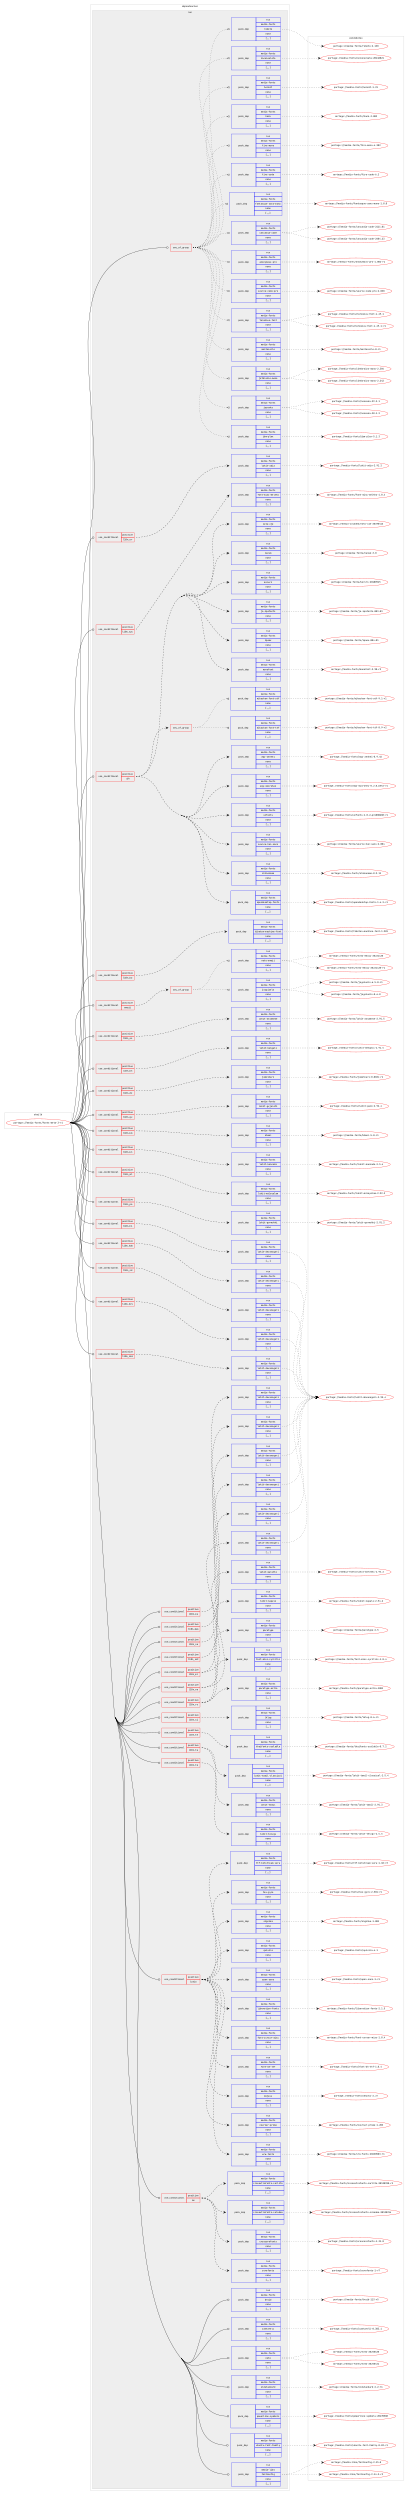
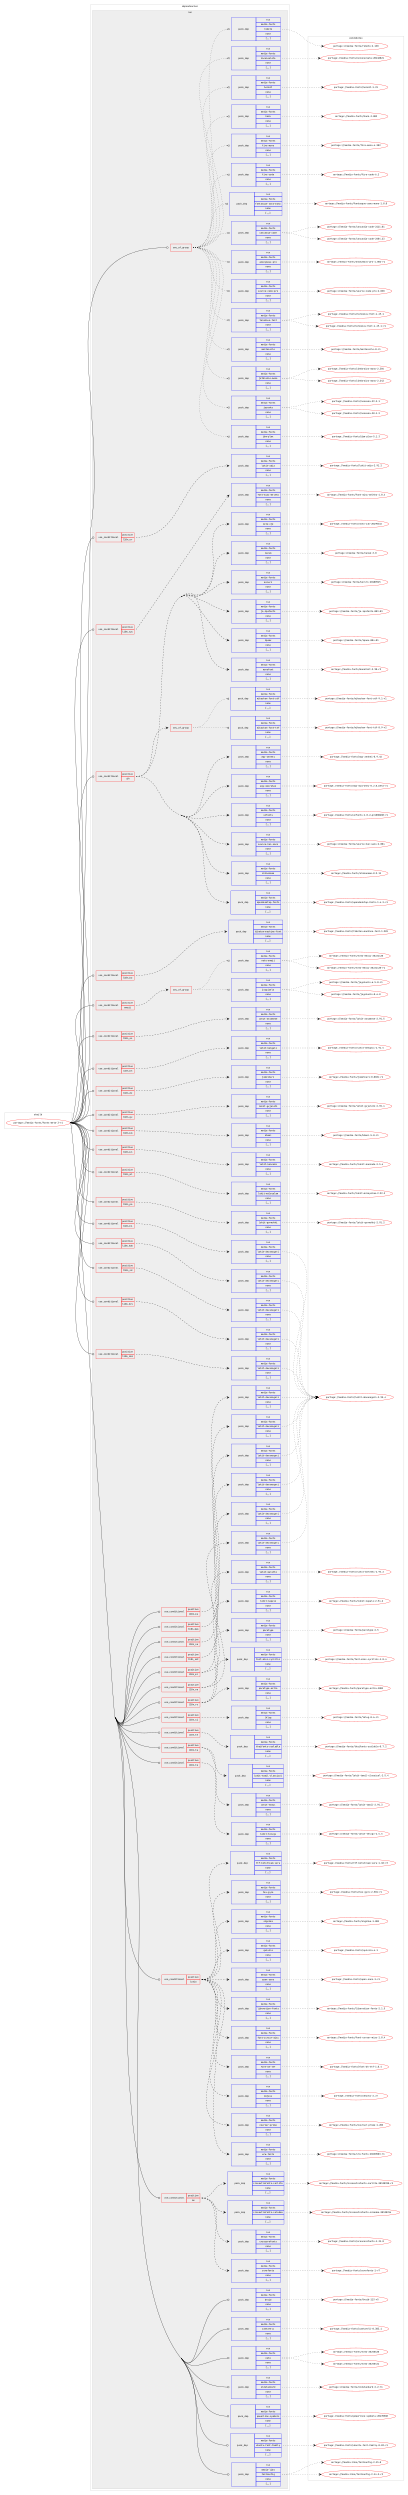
(356, 524) -> (356, 524)
(356, 1106) -> (356, 1106)
